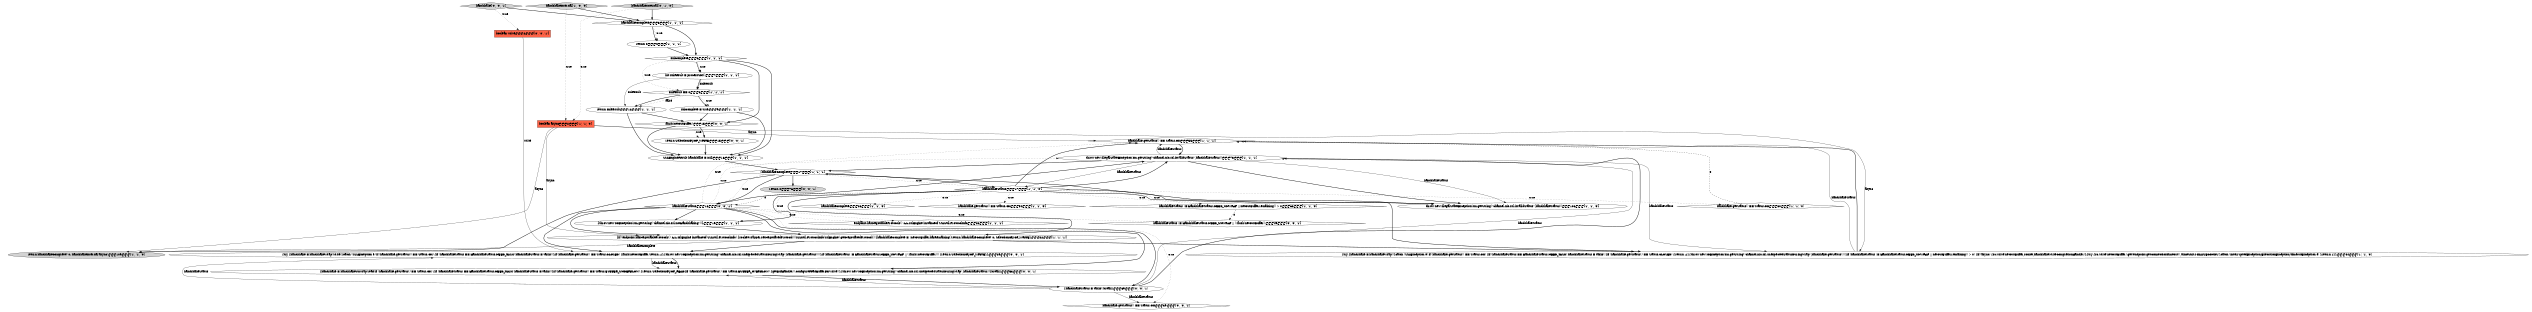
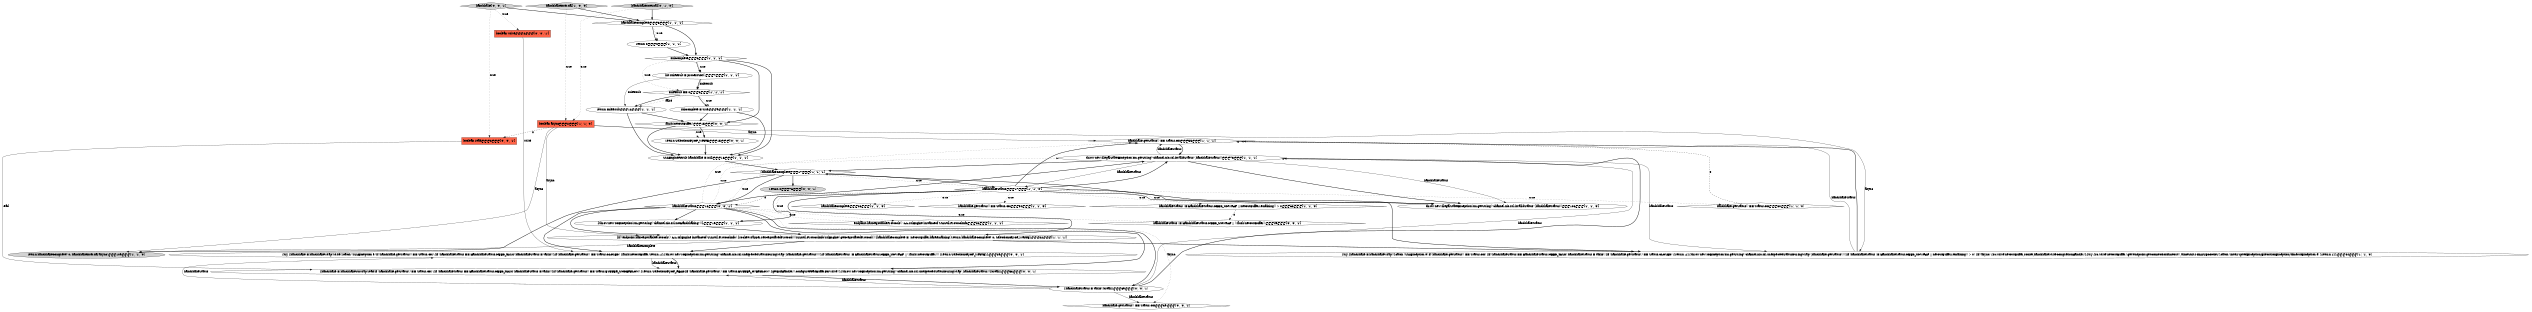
none -> (489, 141)
(1171, 255) -> (1171, 255)
